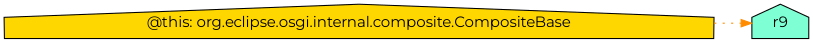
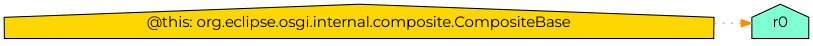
(780, 23) -> (780, 23)
